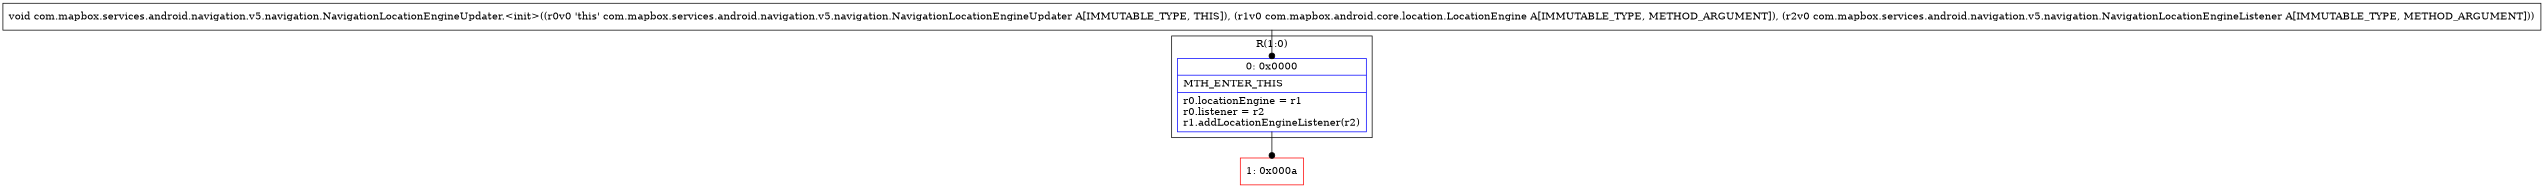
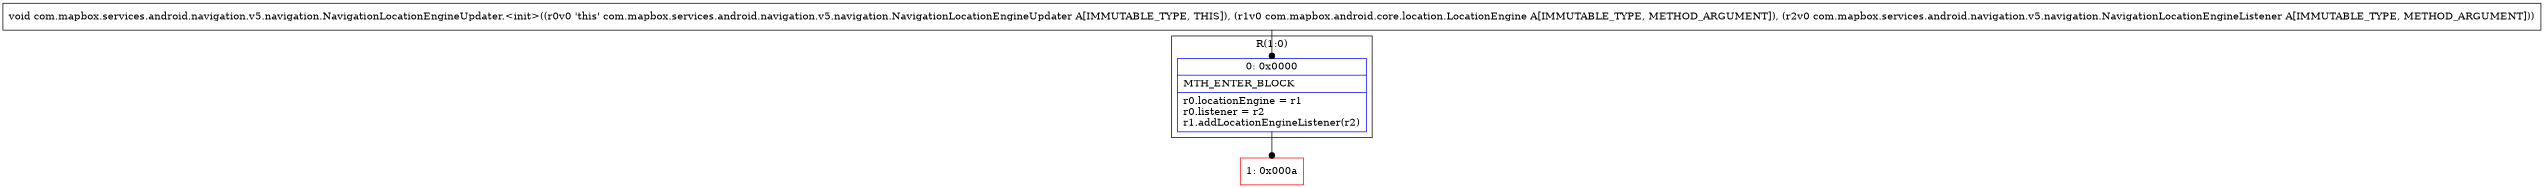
(1233, 84) -> (1239, 84)
